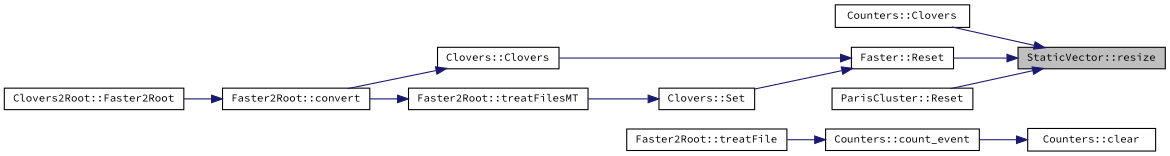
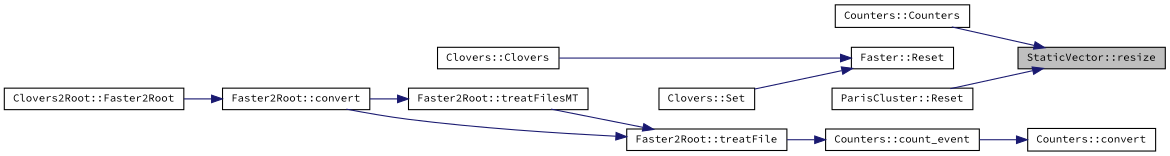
(902, 16) -> (902, 16)
(980, 58) -> none
(392, 80) -> (481, 127)
(618, 99) -> (597, 118)
(1092, 140) -> (1092, 140)
